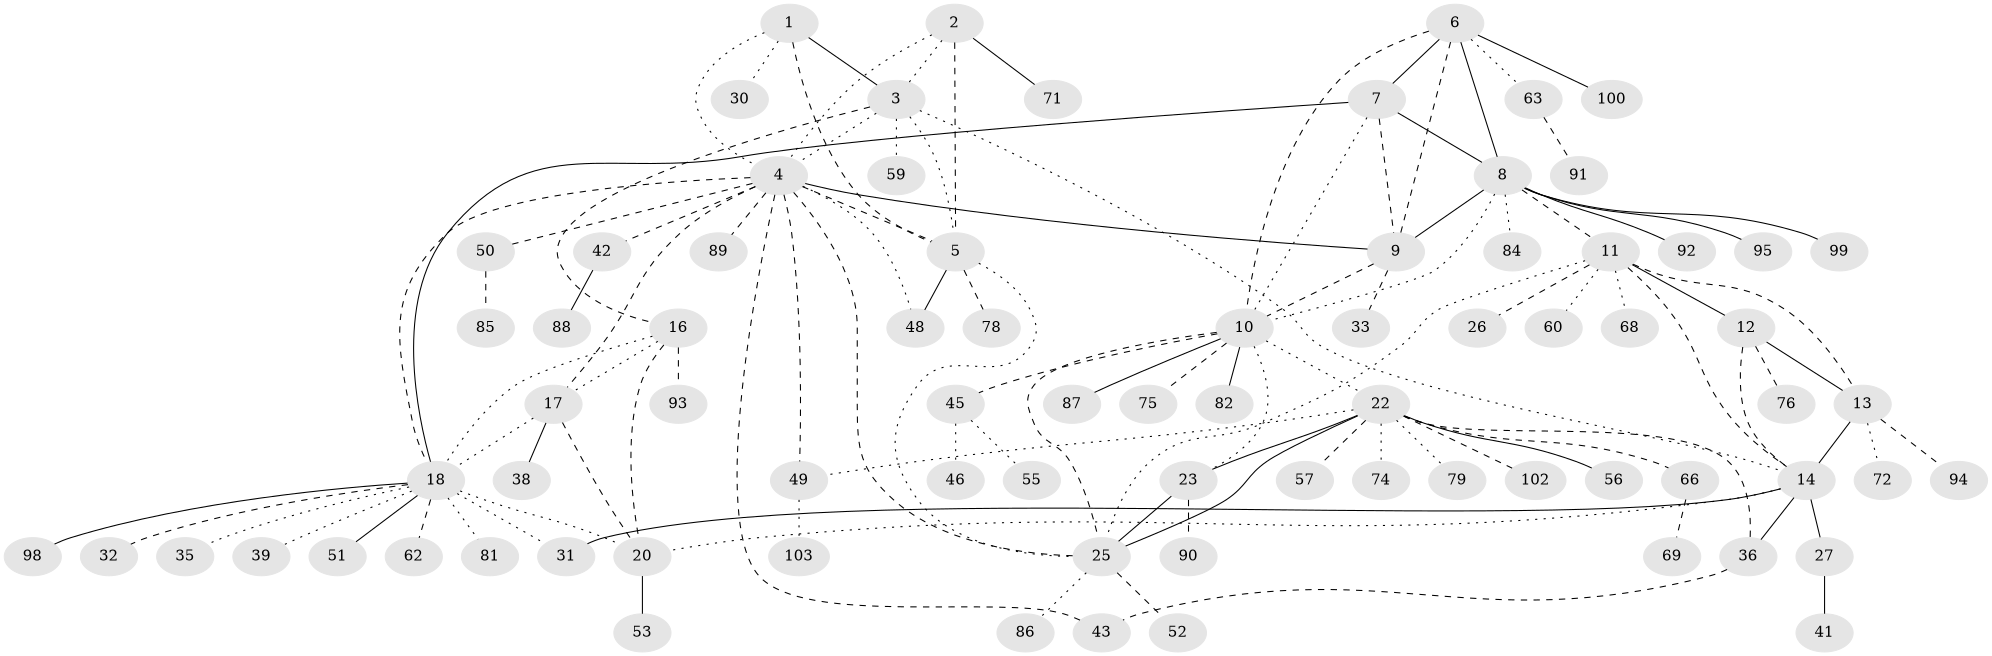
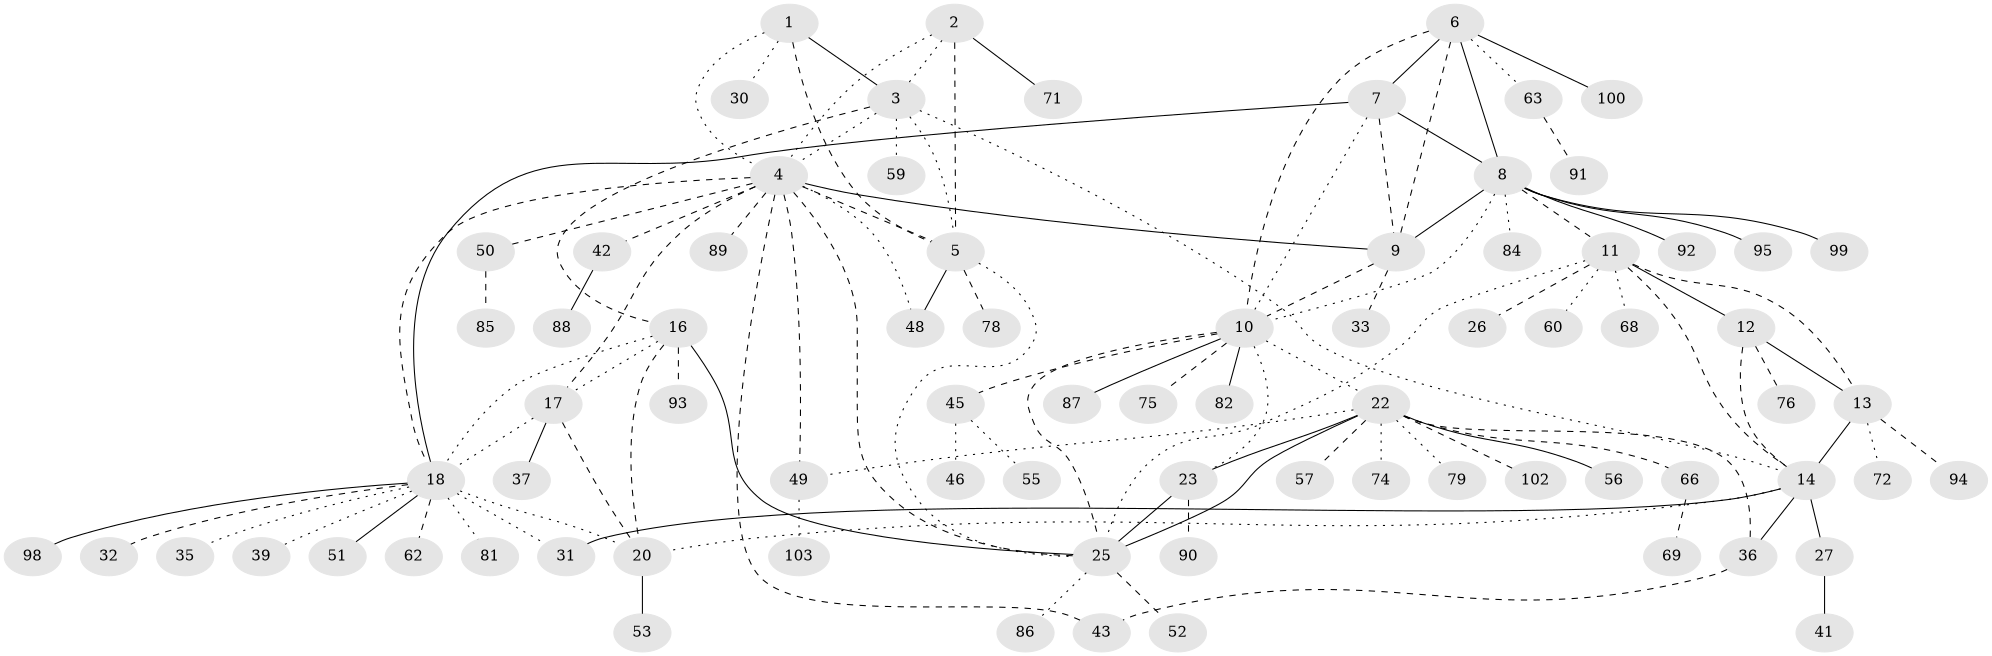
(522, 480) -> (522, 480)
none -> (817, 523)
